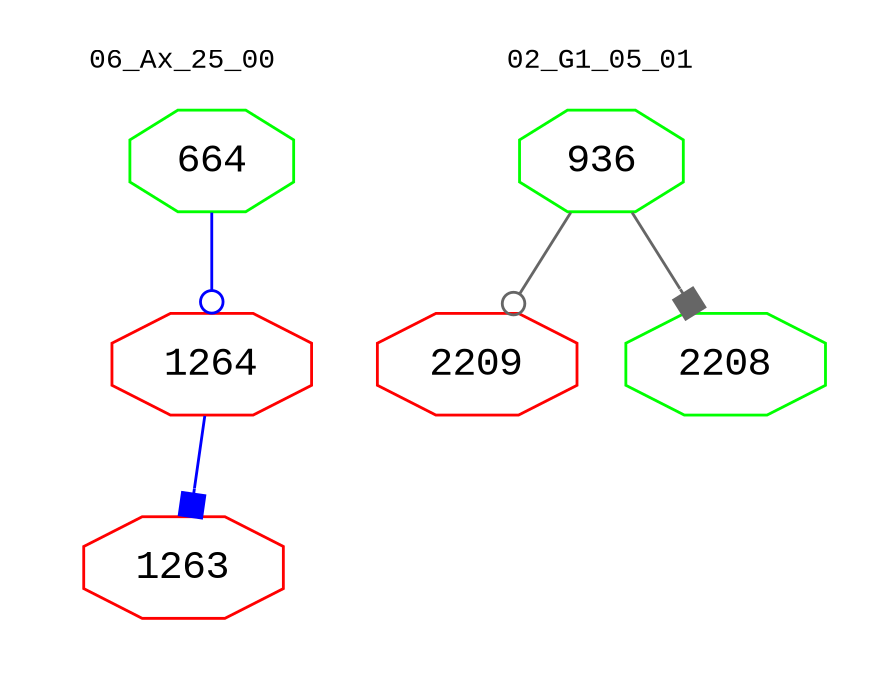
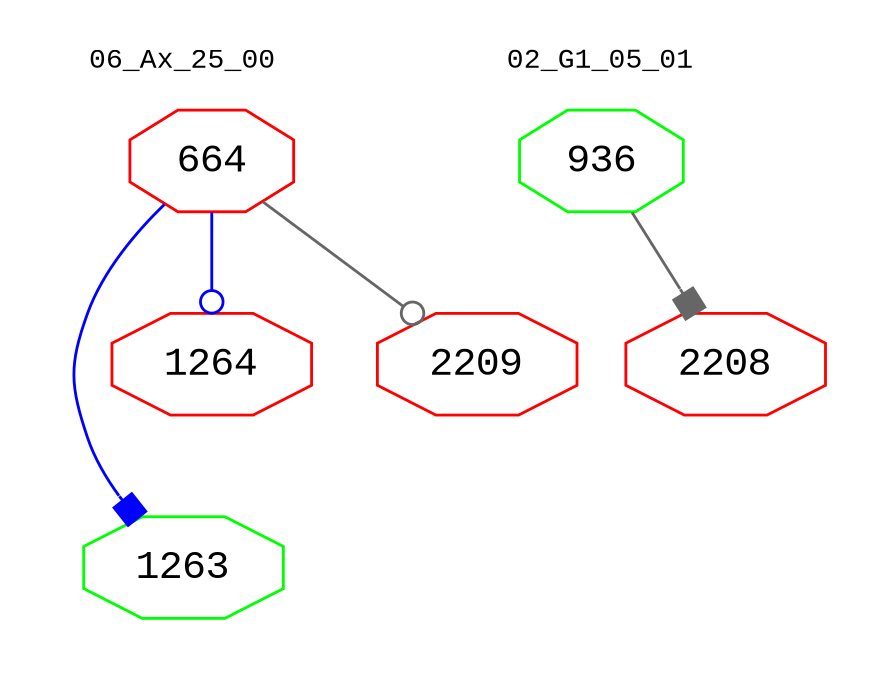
(212, 161) -> (212, 161)
(545, 253) -> (316, 241)
(726, 364) -> (726, 364)
(200, 452) -> (79, 342)
(184, 568) -> (184, 568)
